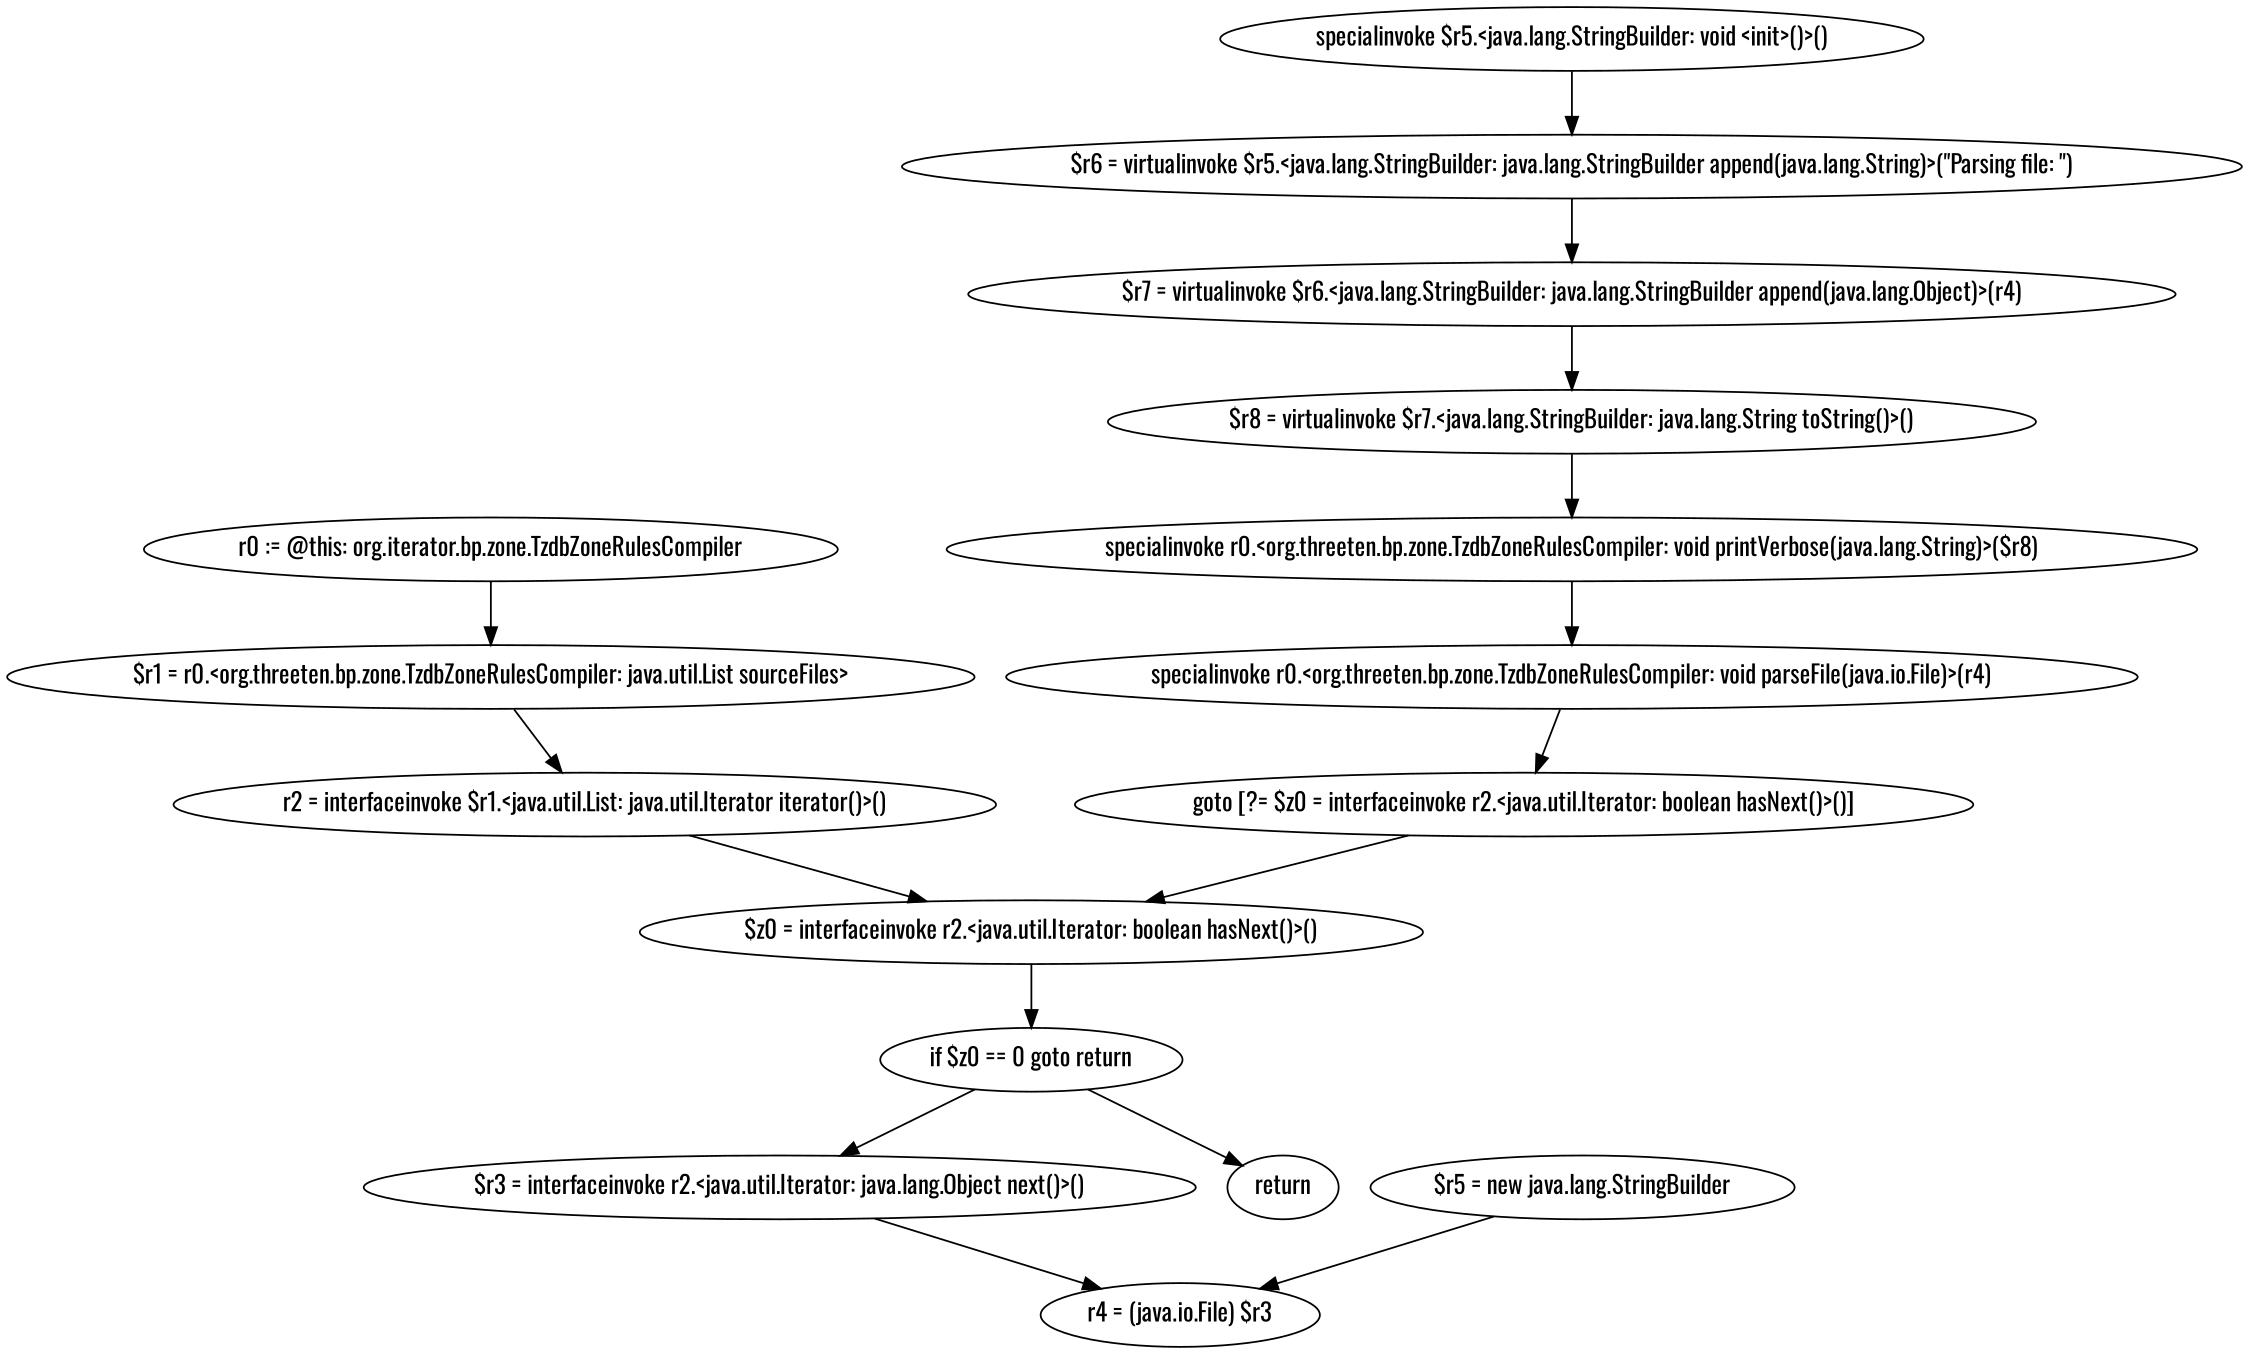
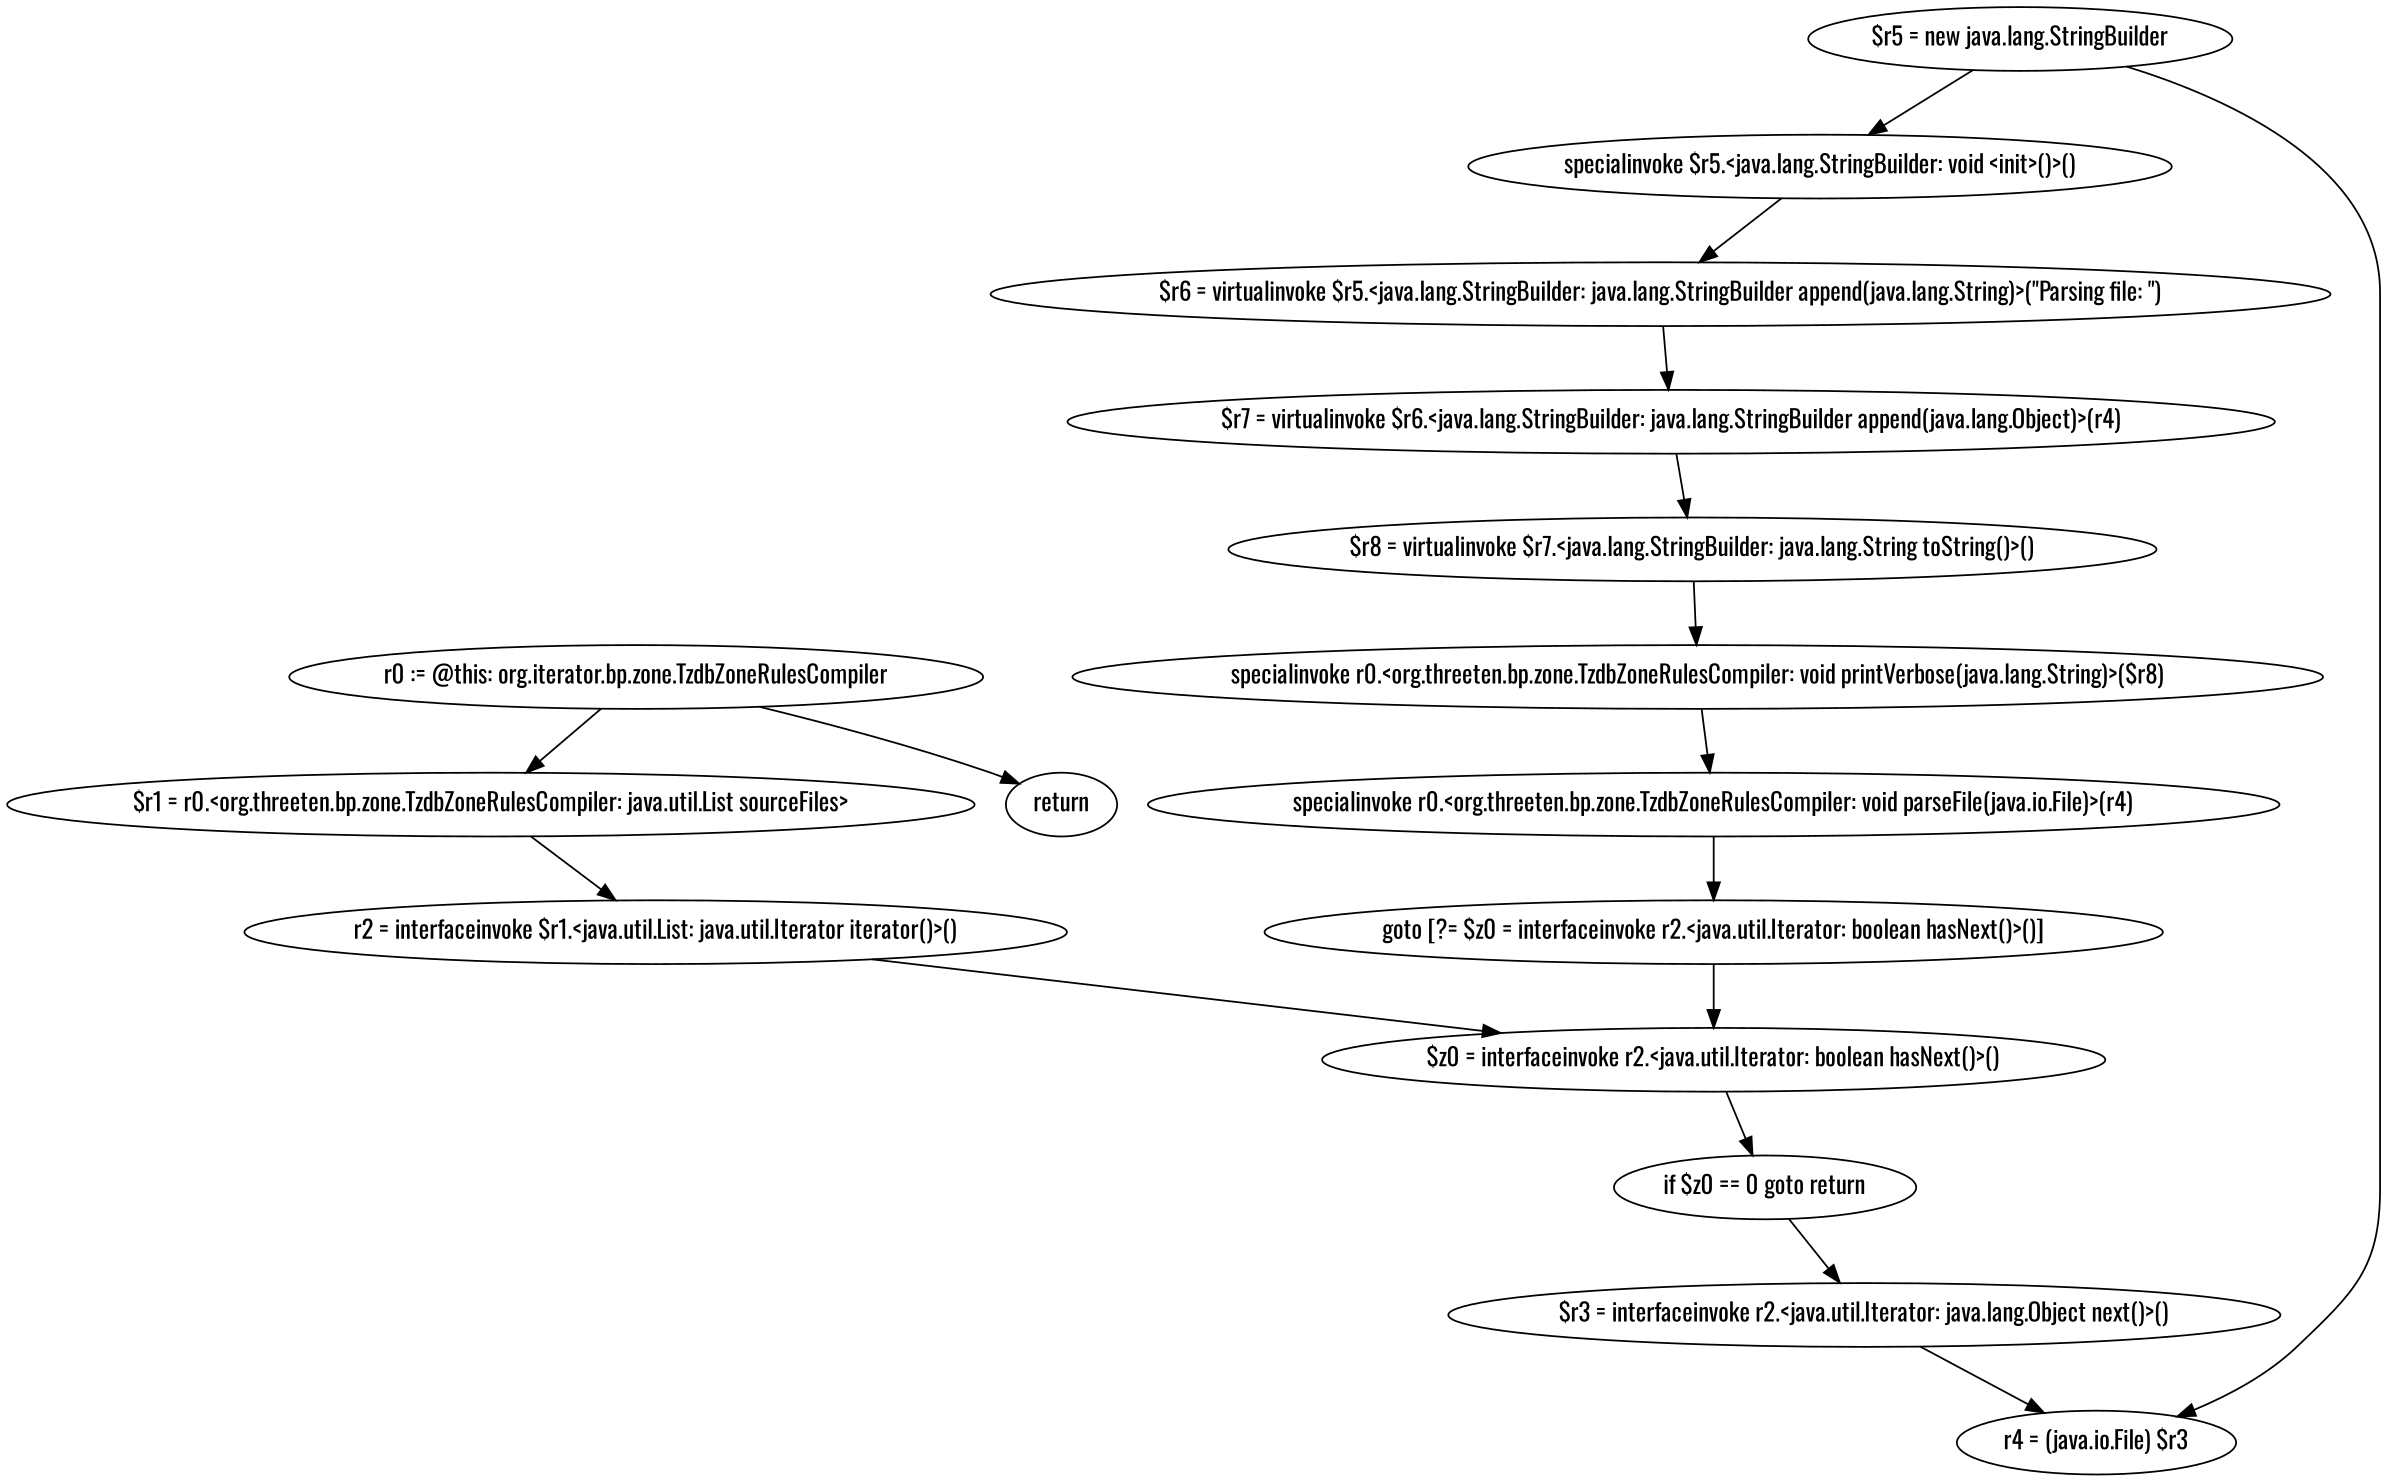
none -> (1928, 98)
(1157, 1124) -> (882, 739)
